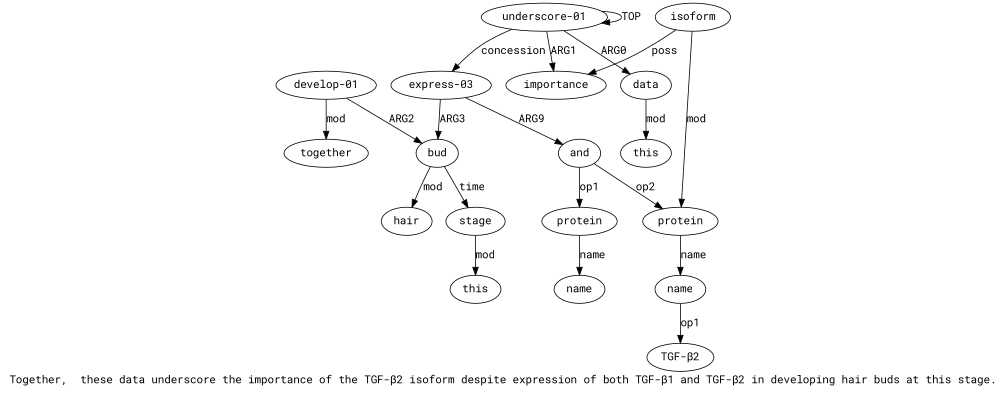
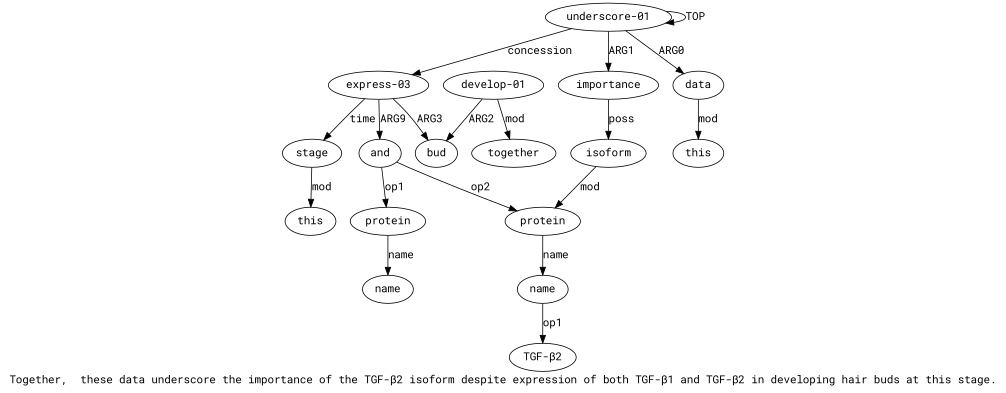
(637, 54) -> (608, 115)
(454, 184) -> (347, 116)
(407, 221) -> none
